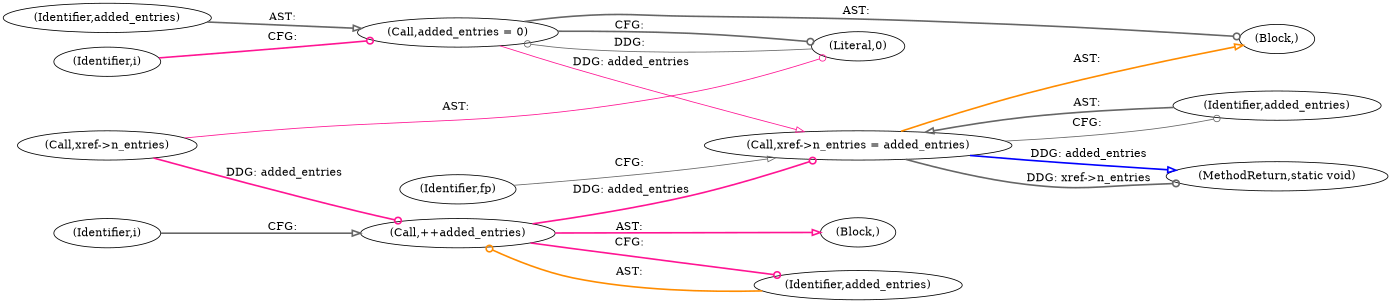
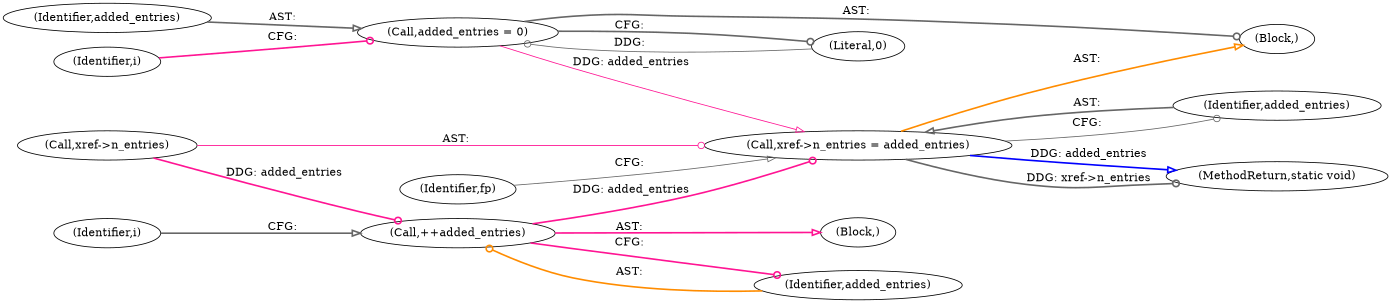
(505, 117) -> (448, 145)
